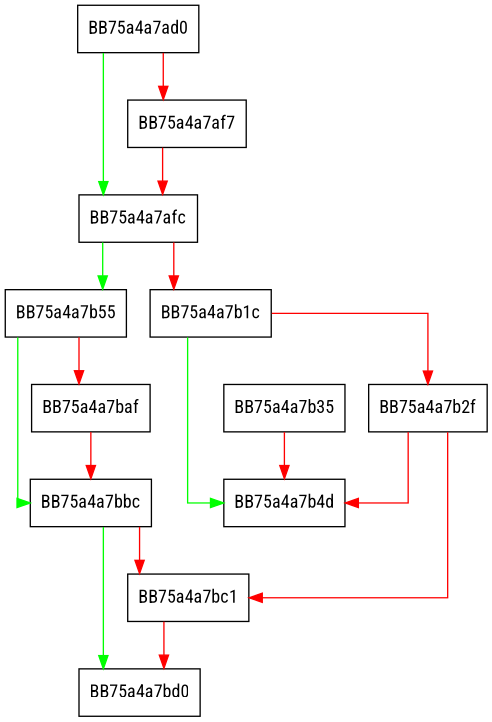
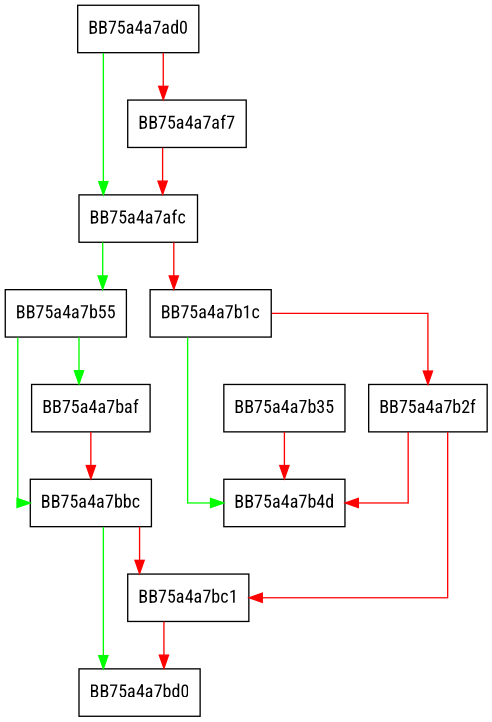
(79, 354) -> (79, 354)
